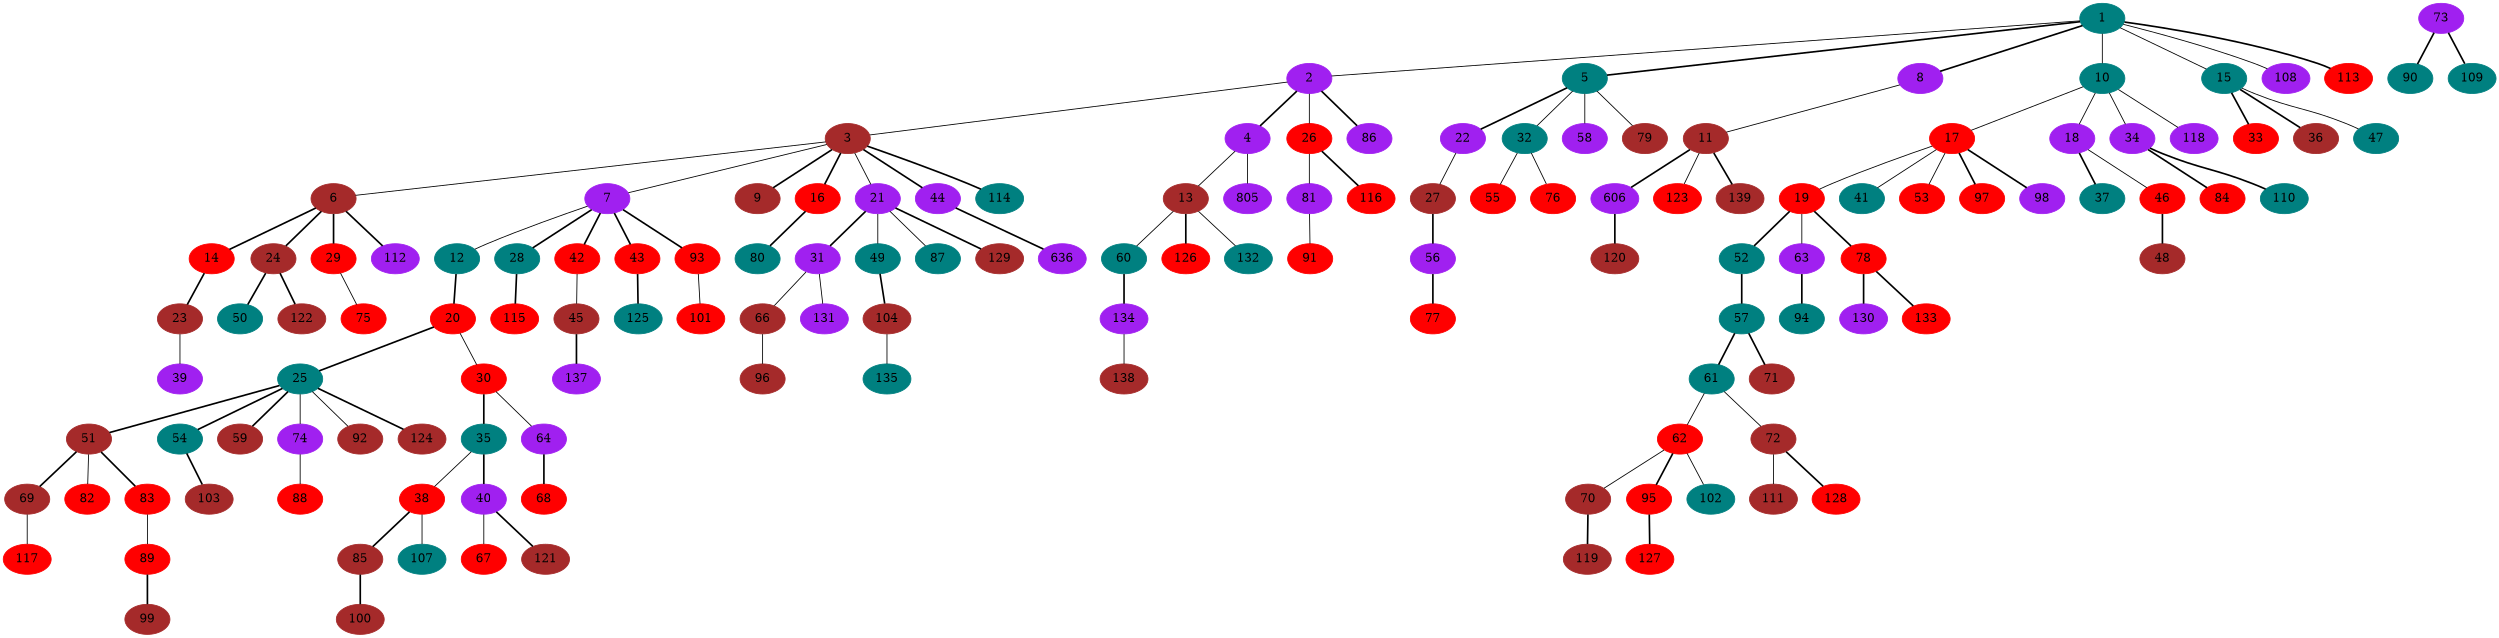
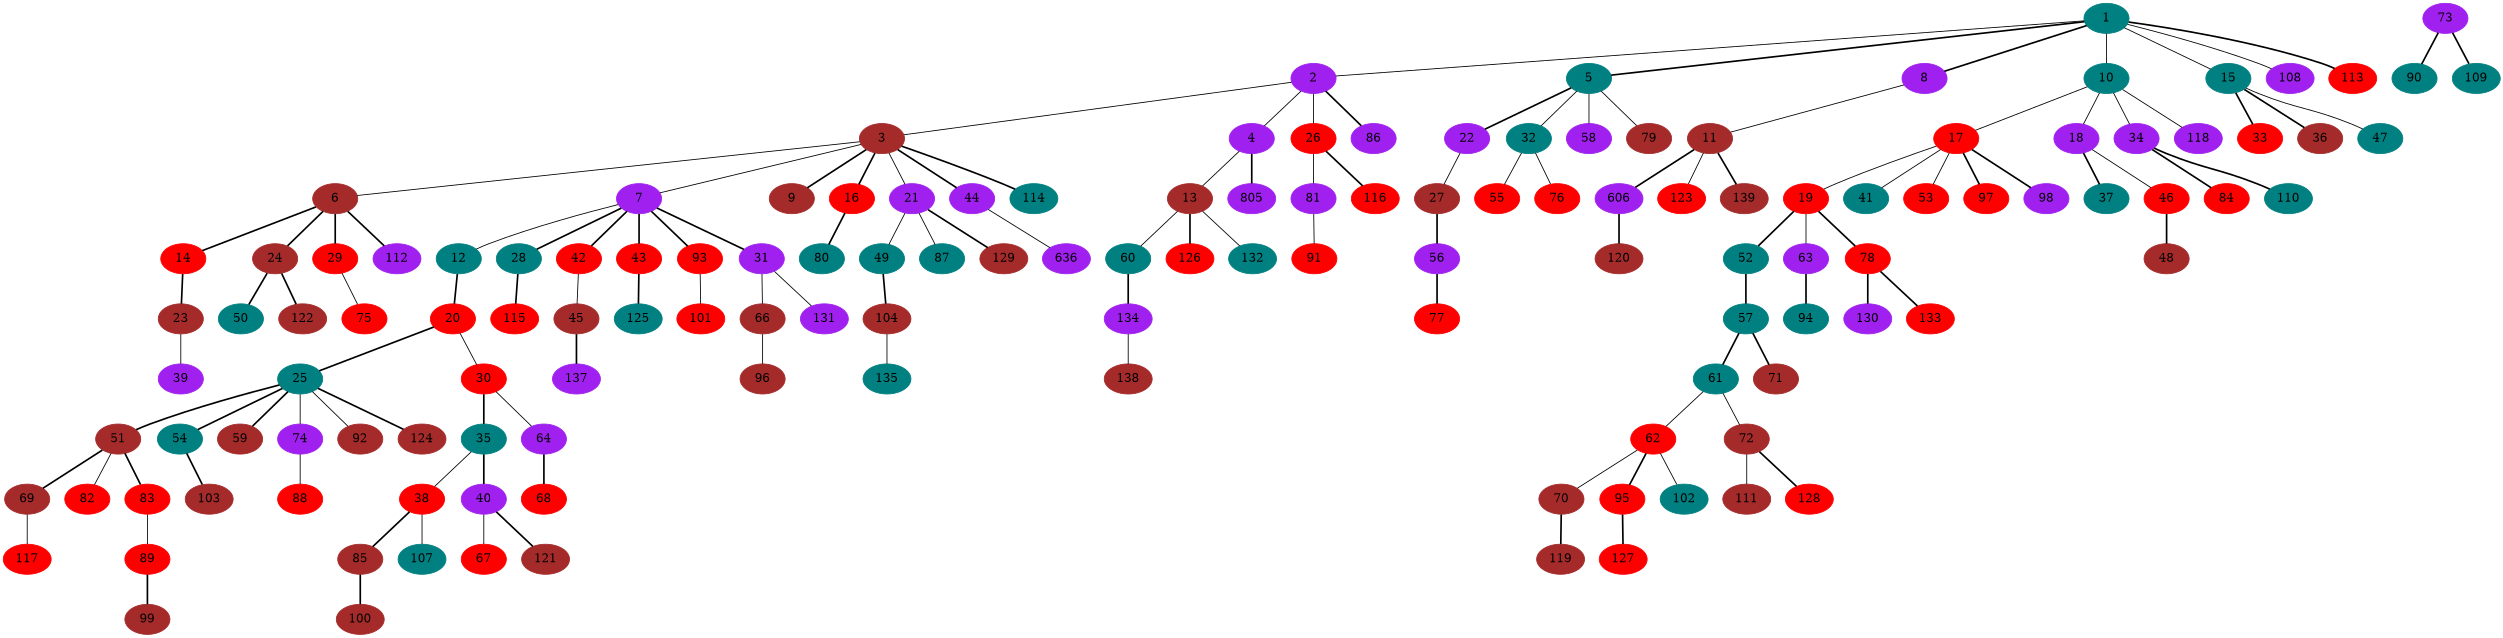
(1278, 109) -> (1283, 109)
(1248, 169) -> (1252, 169)
(848, 229) -> (700, 229)
(1000, 229) -> (1019, 229)
